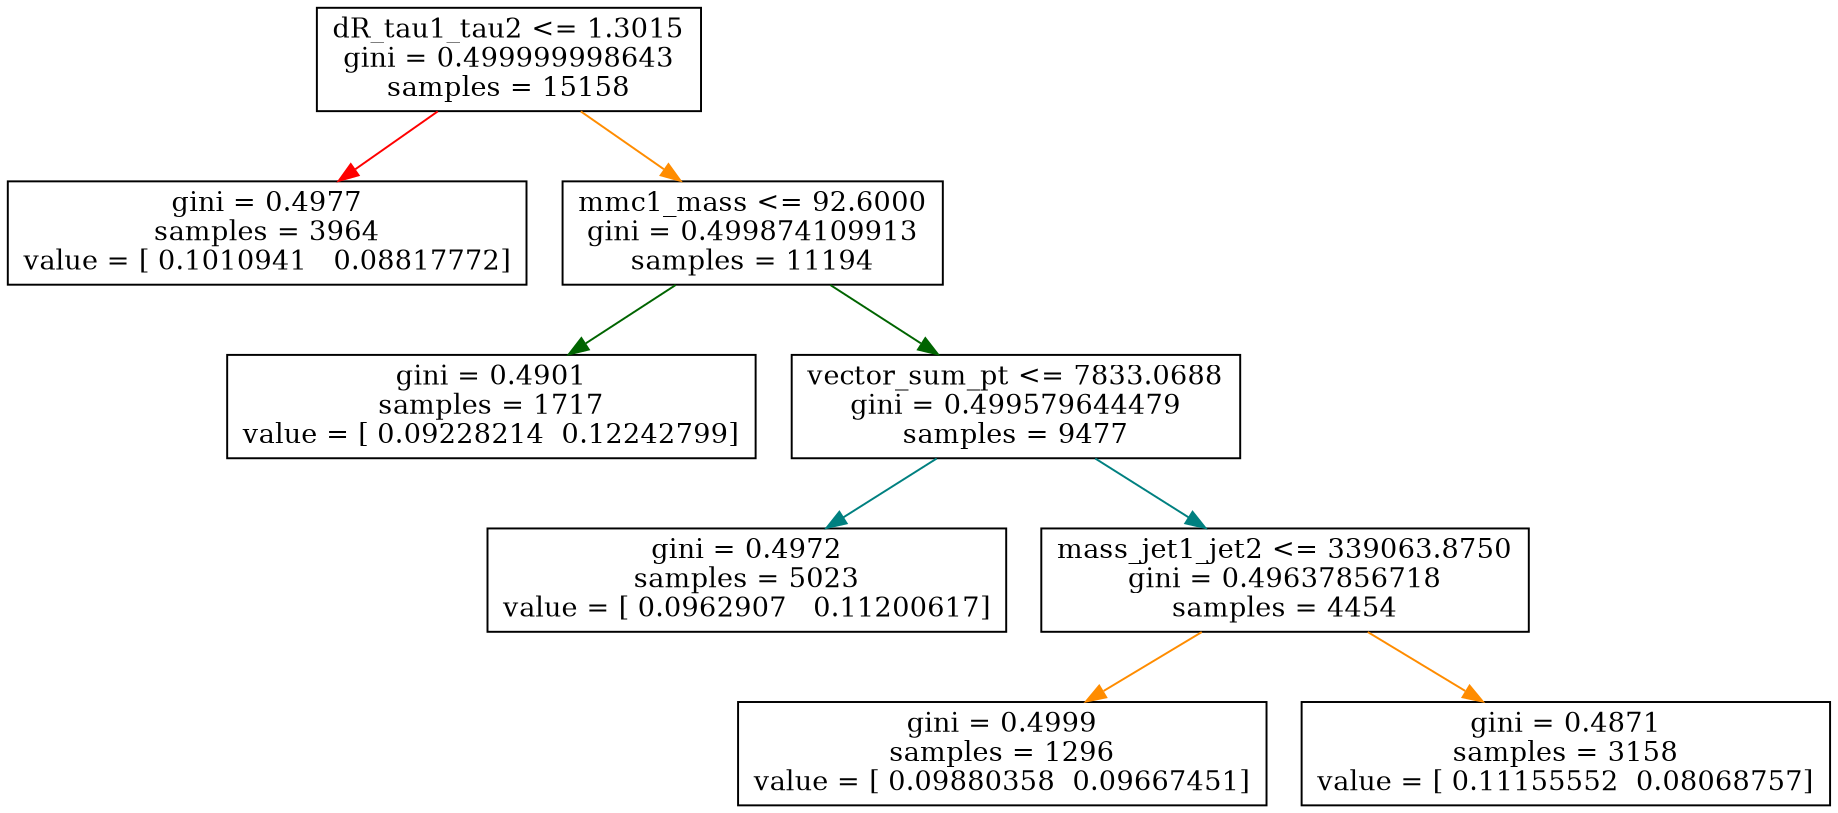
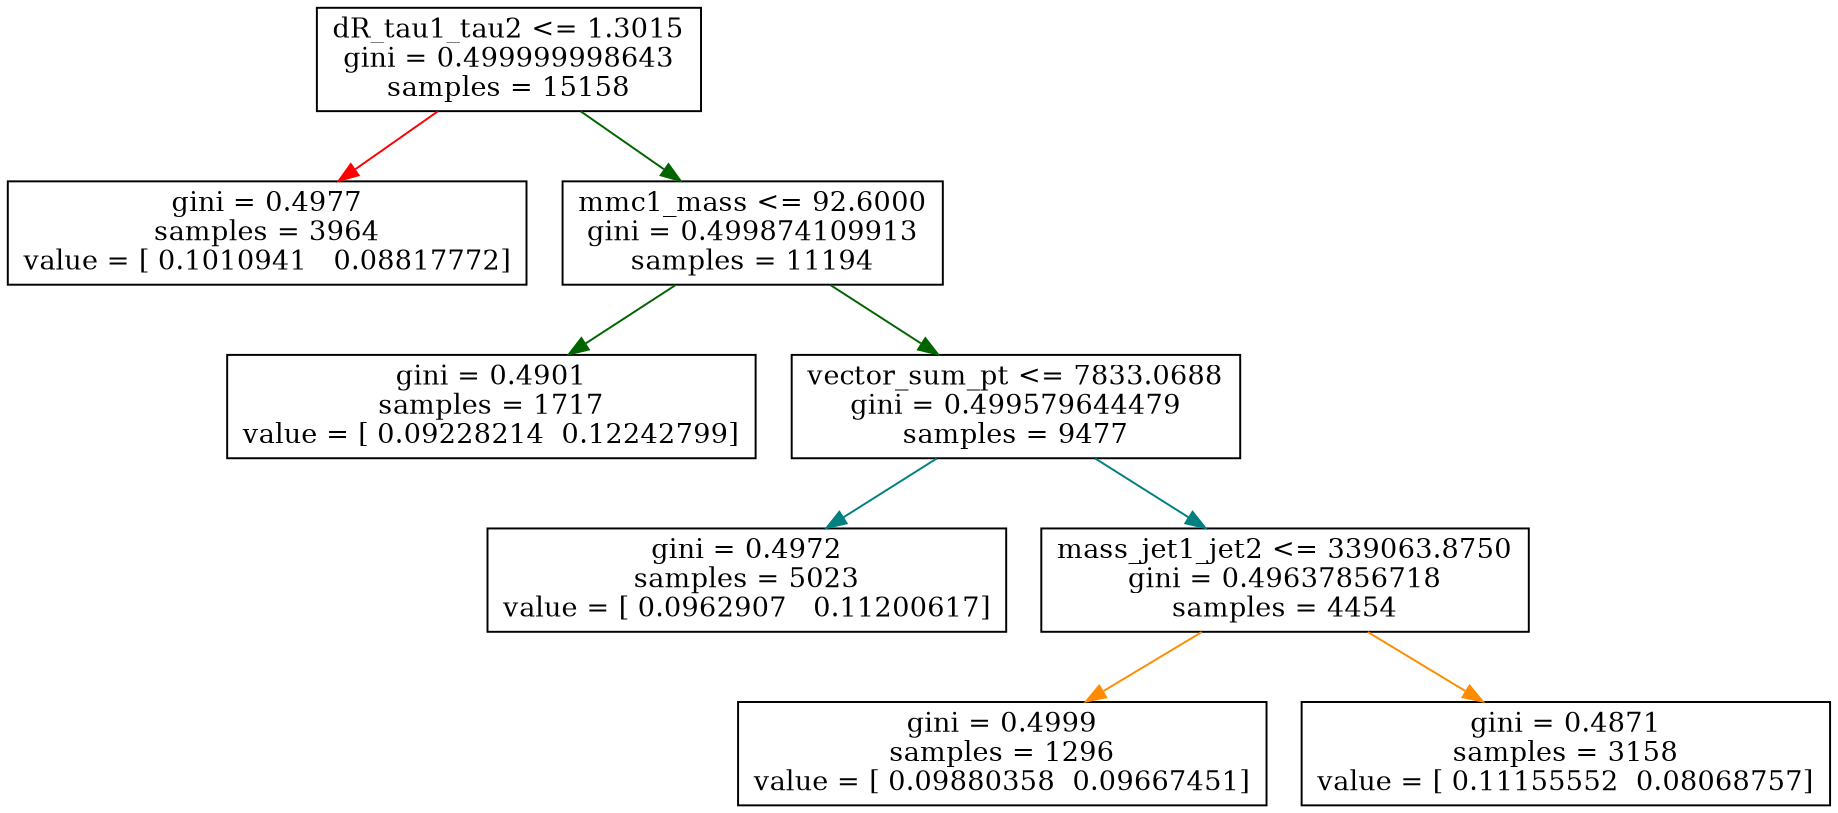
(622, 140) -> (622, 140)
